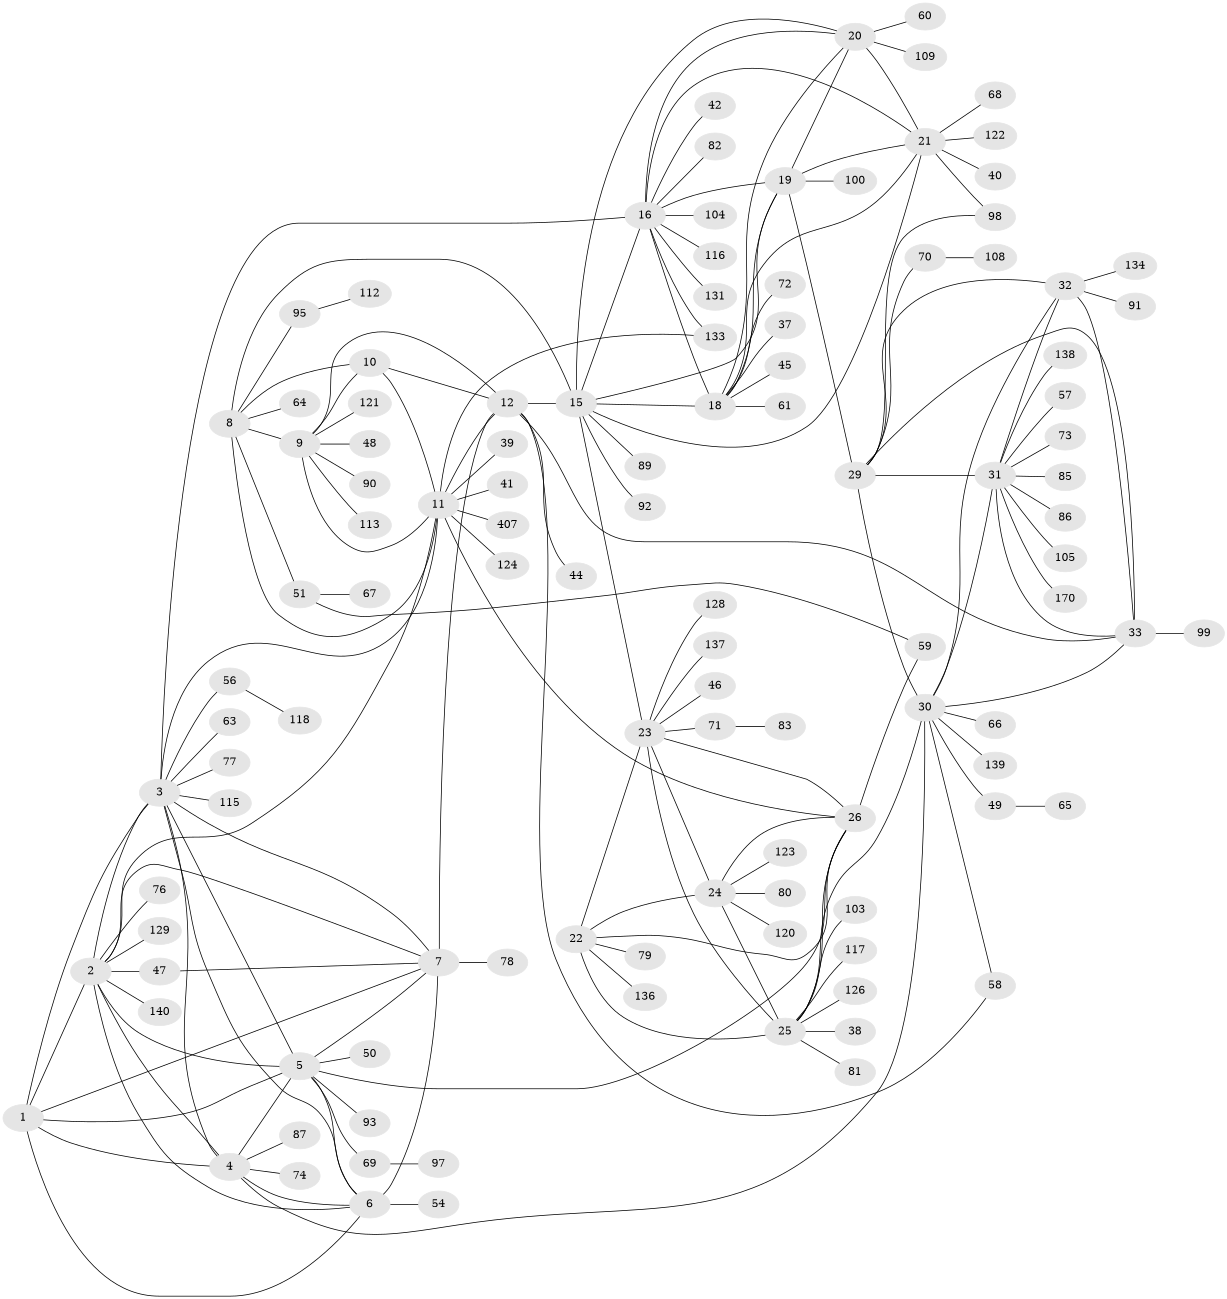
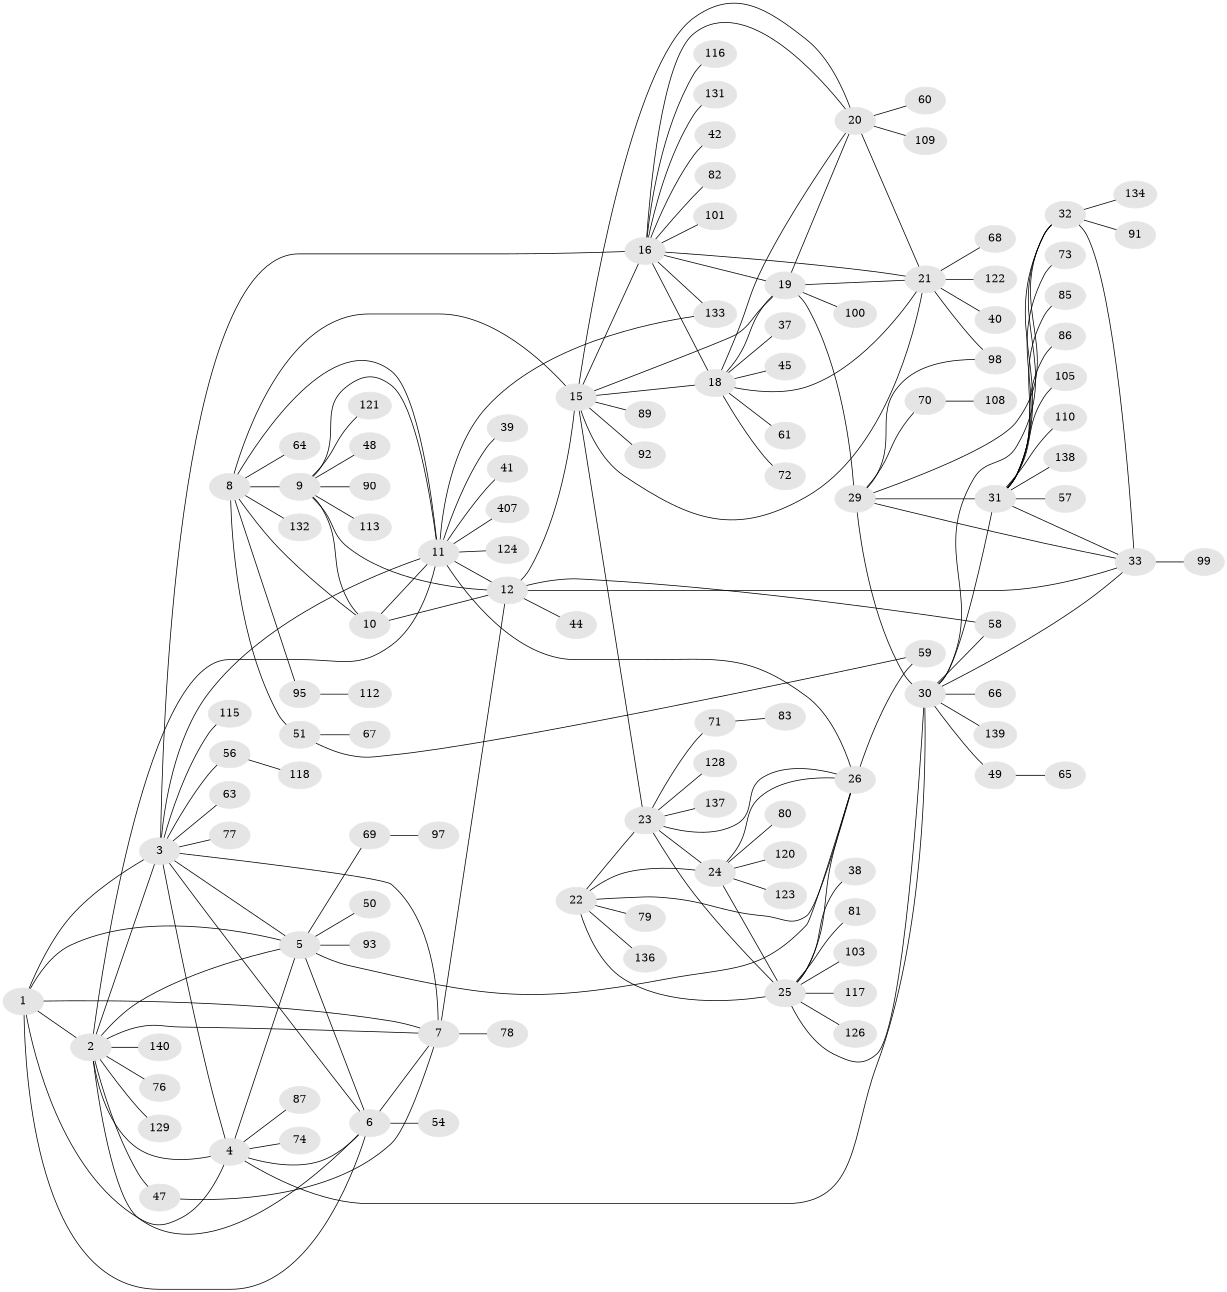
(715, 216) -> (715, 216)
none -> (300, 527)
(1065, 599) -> (1065, 418)
(715, 686) -> none
(371, 1017) -> none
